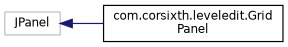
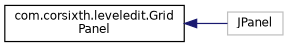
(88, 23) -> (212, 23)
